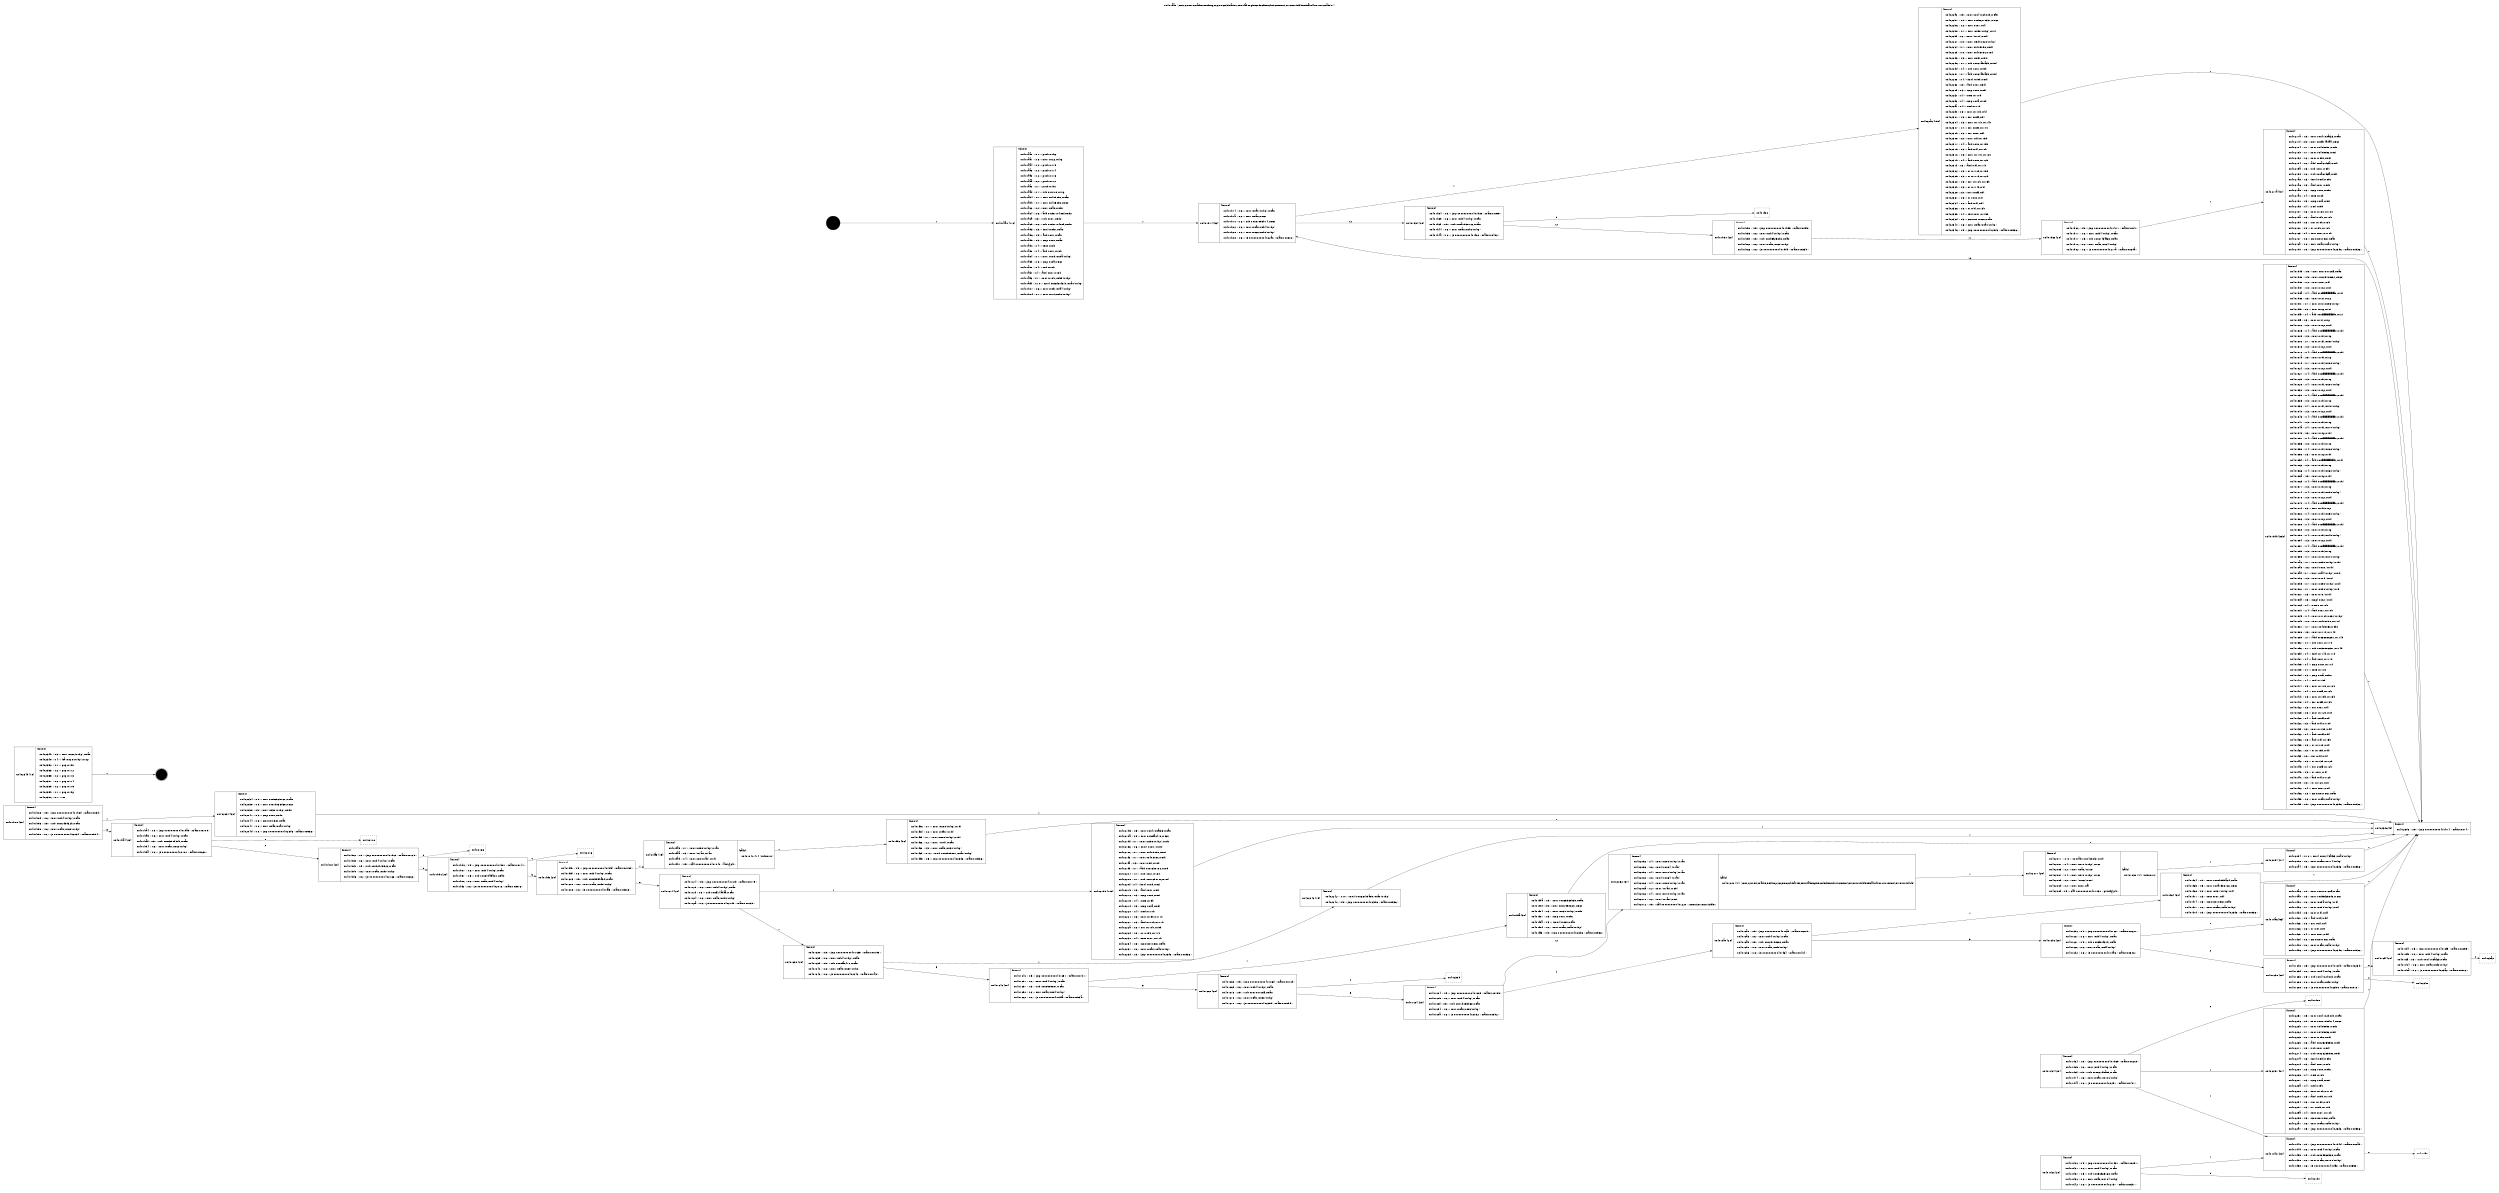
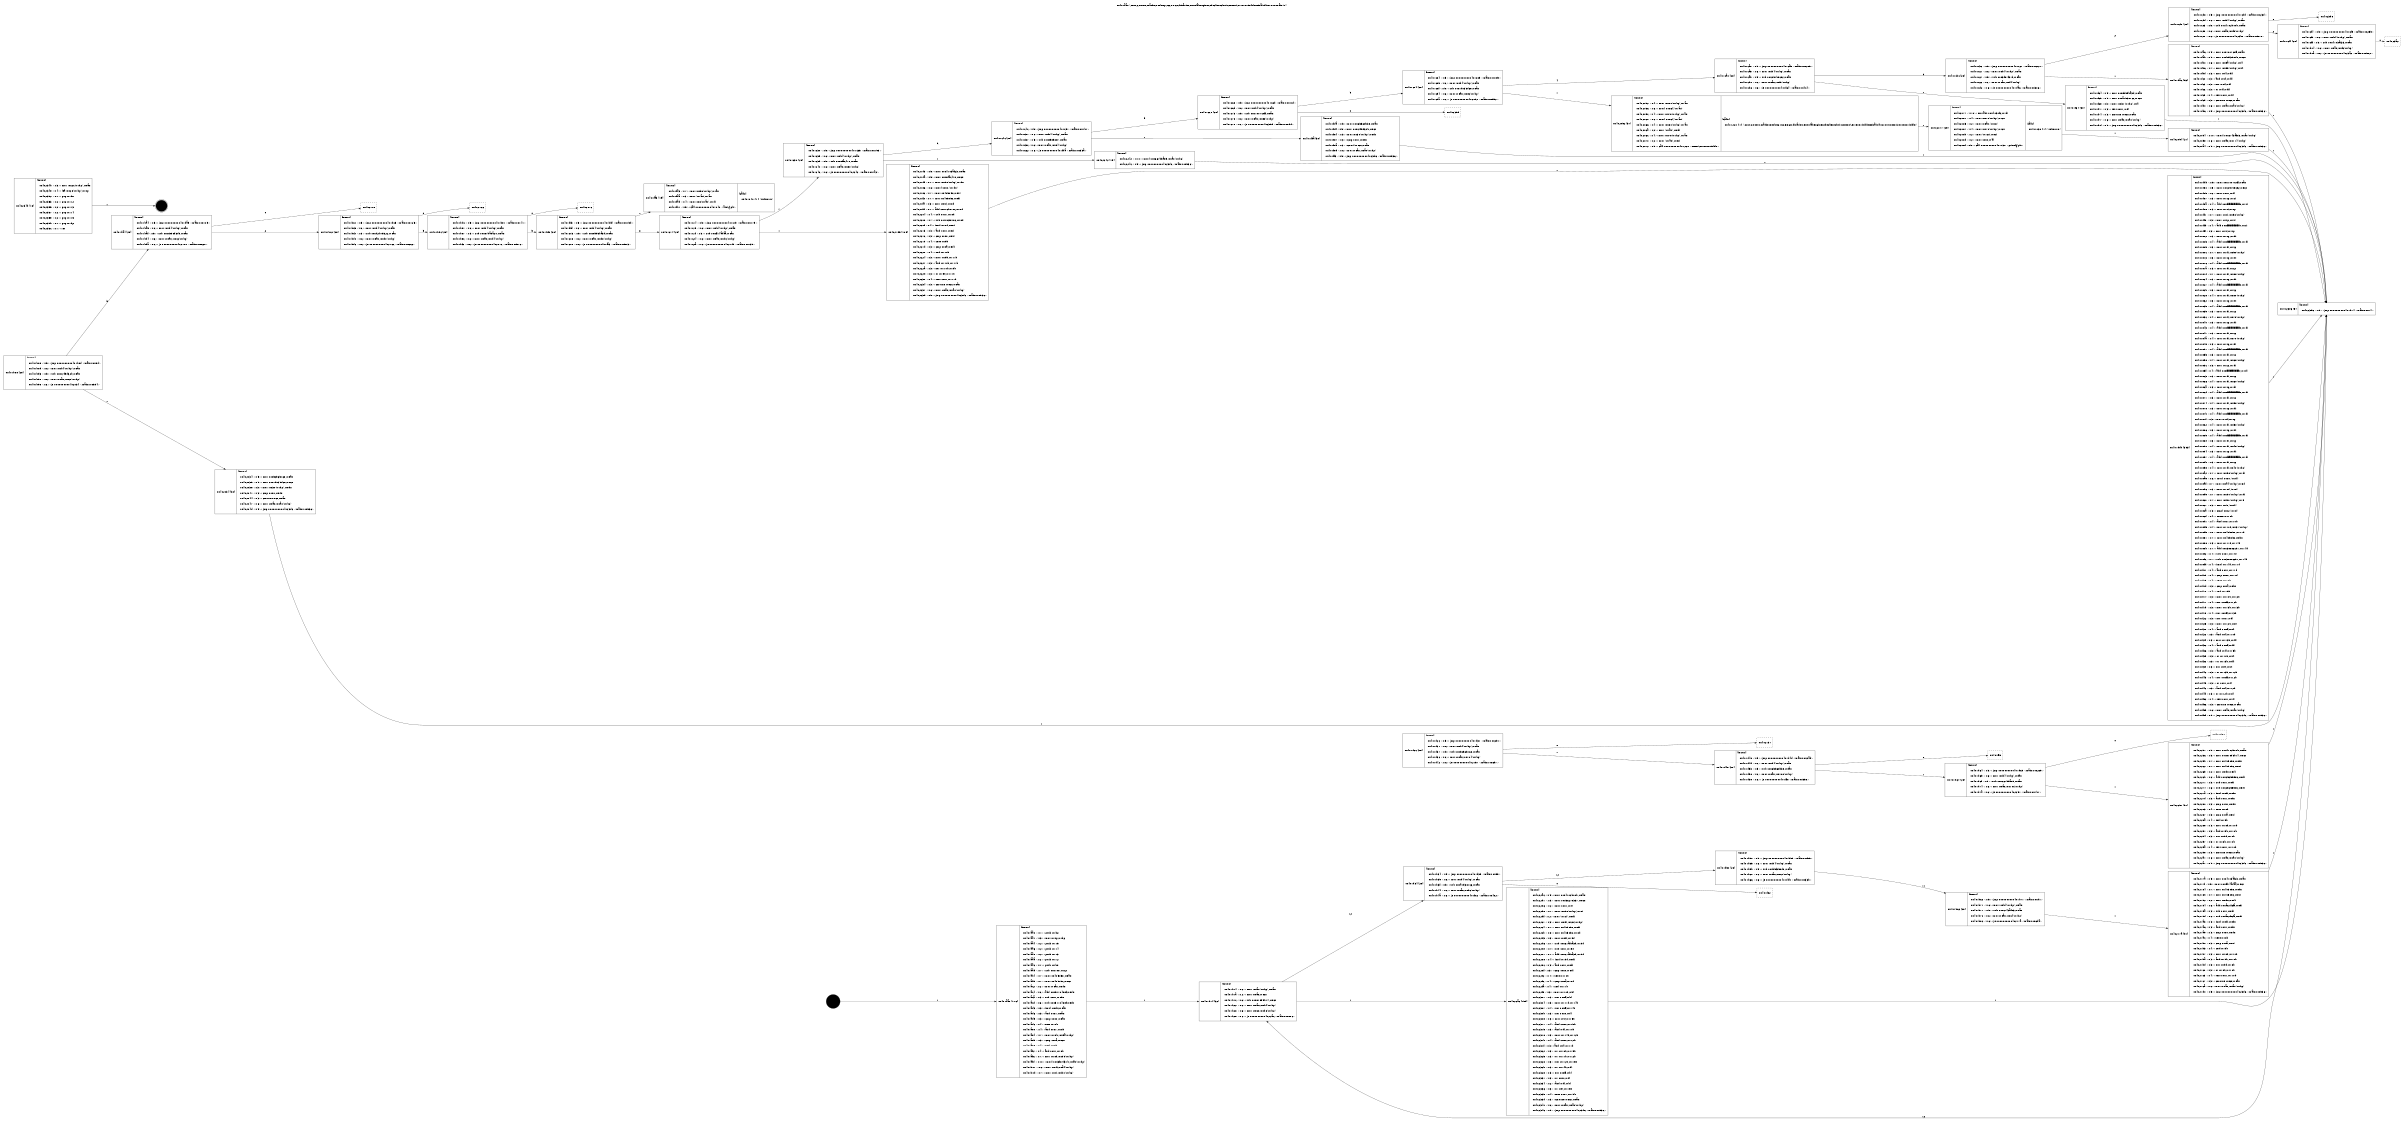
(936, 841) -> none
(1556, 941) -> (1557, 93)
(2201, 1112) -> (1879, 774)
